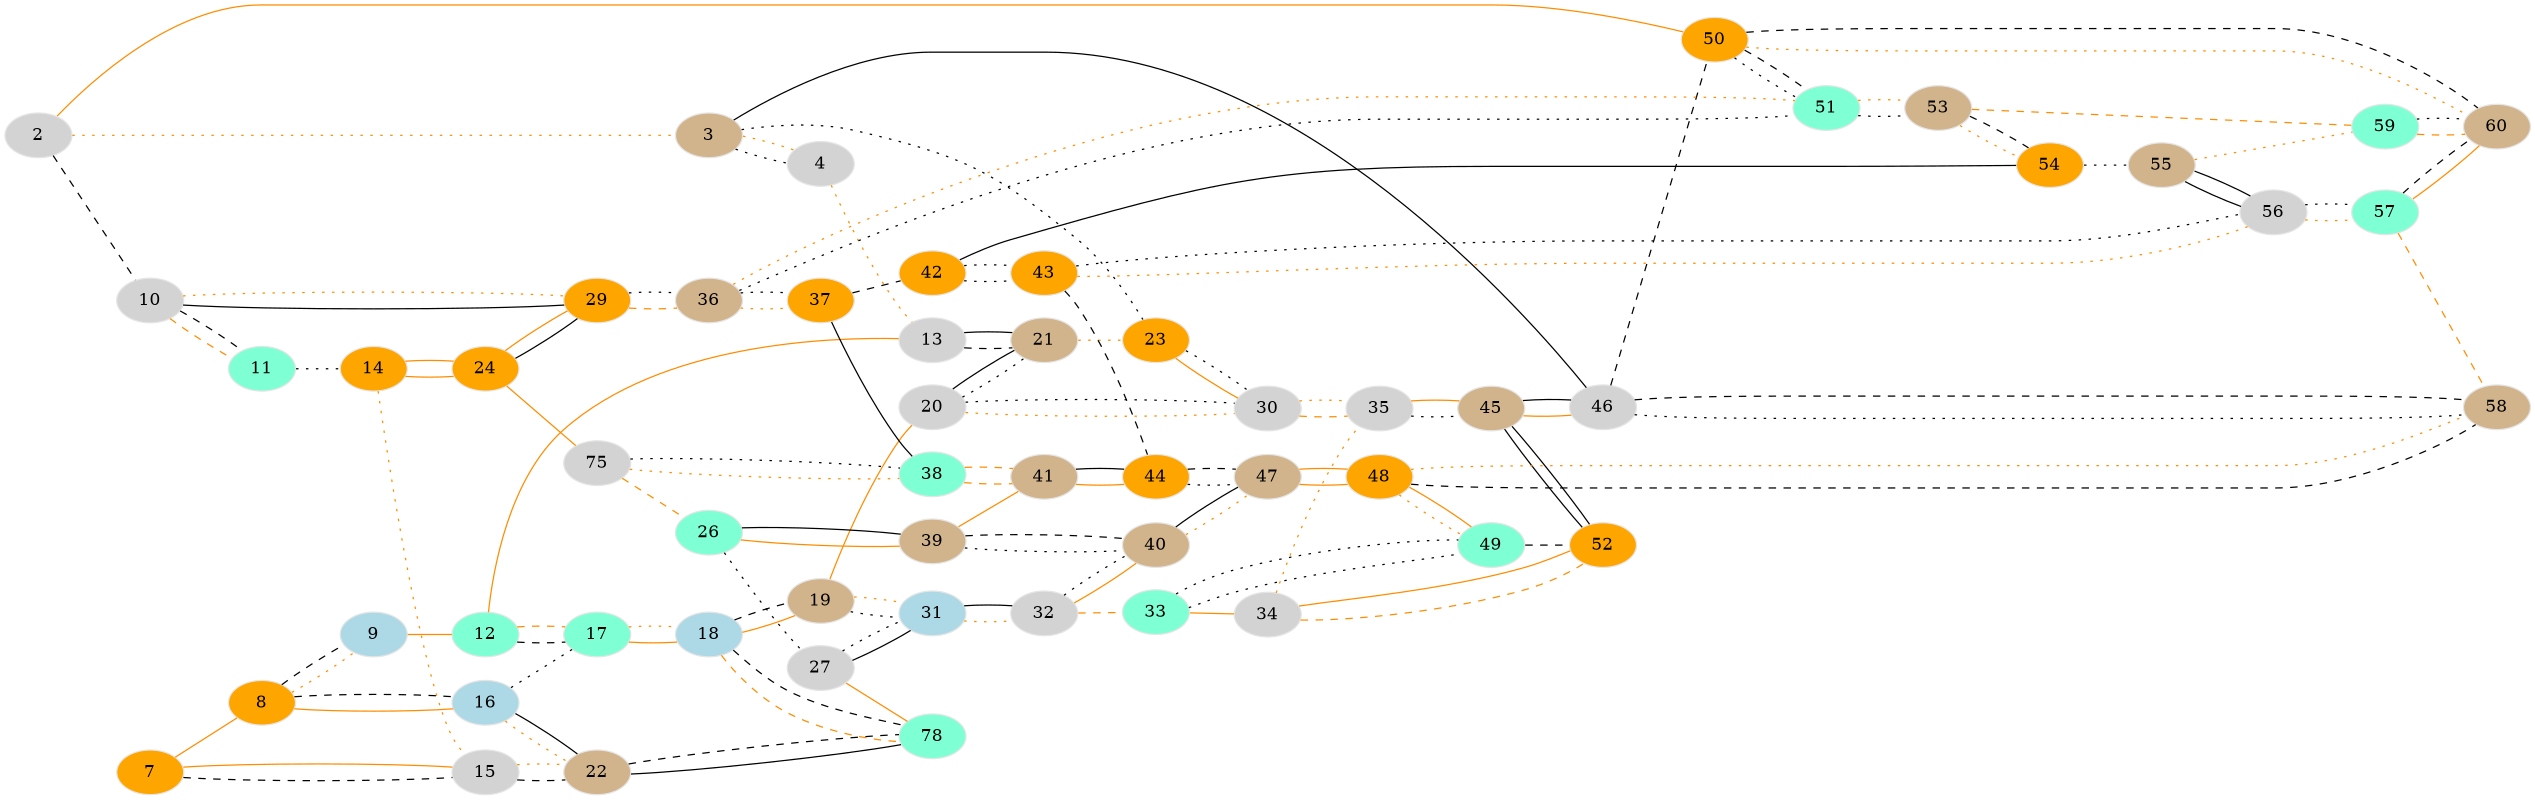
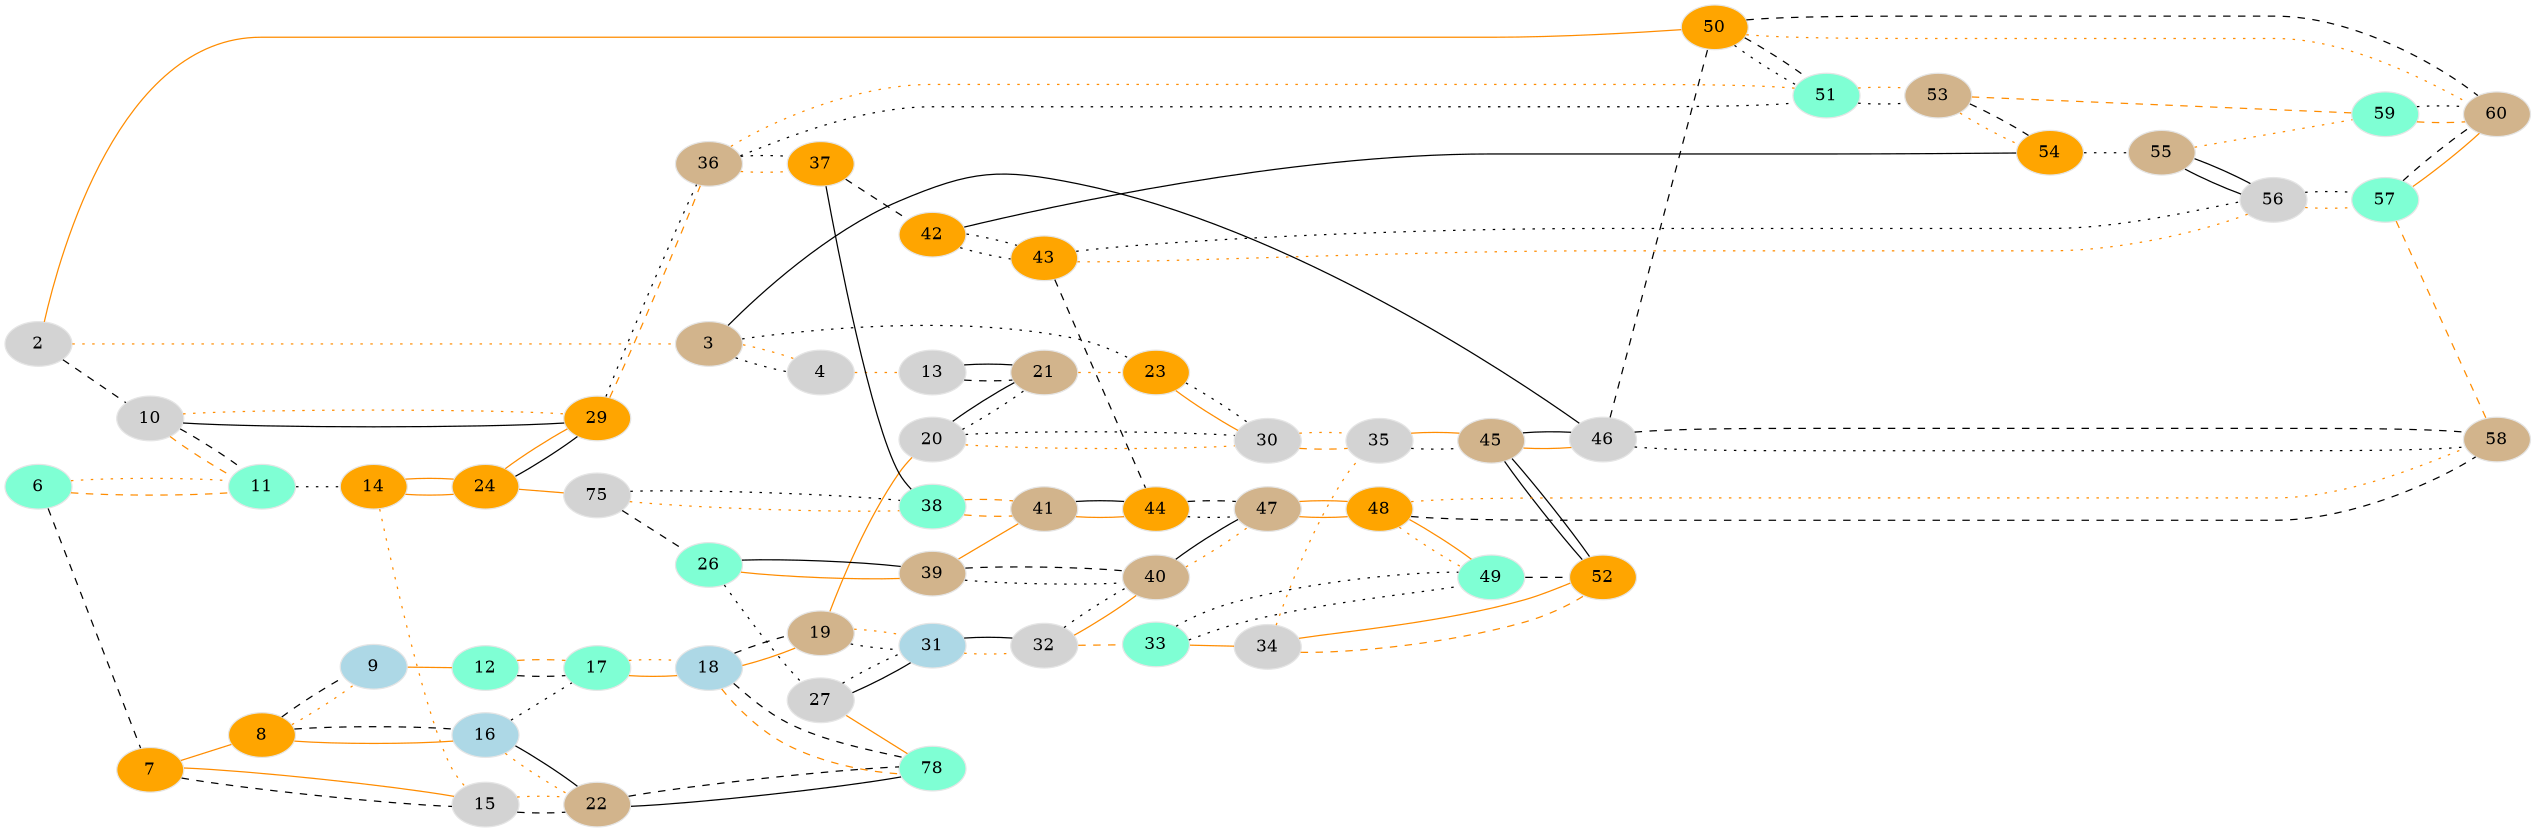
(628, 388) -> none
none -> (38, 487)
(653, 498) -> (653, 530)
